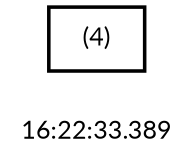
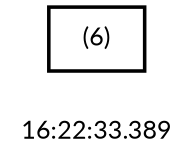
(97, 39) -> (97, 39)
